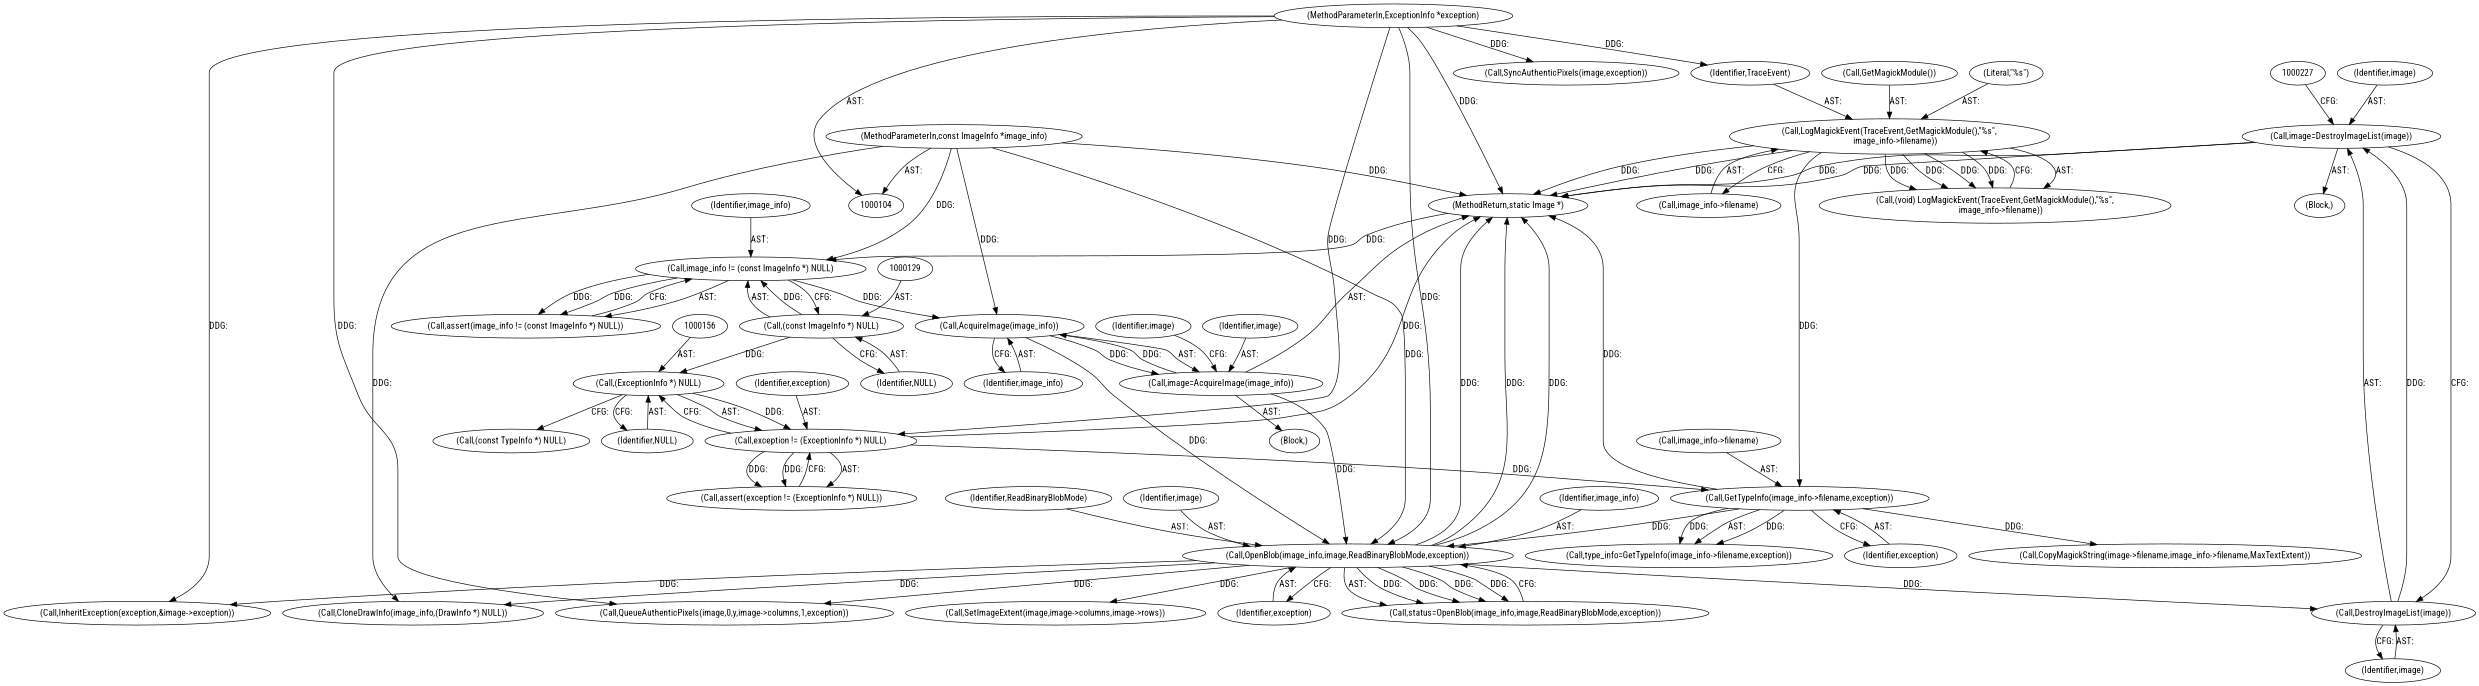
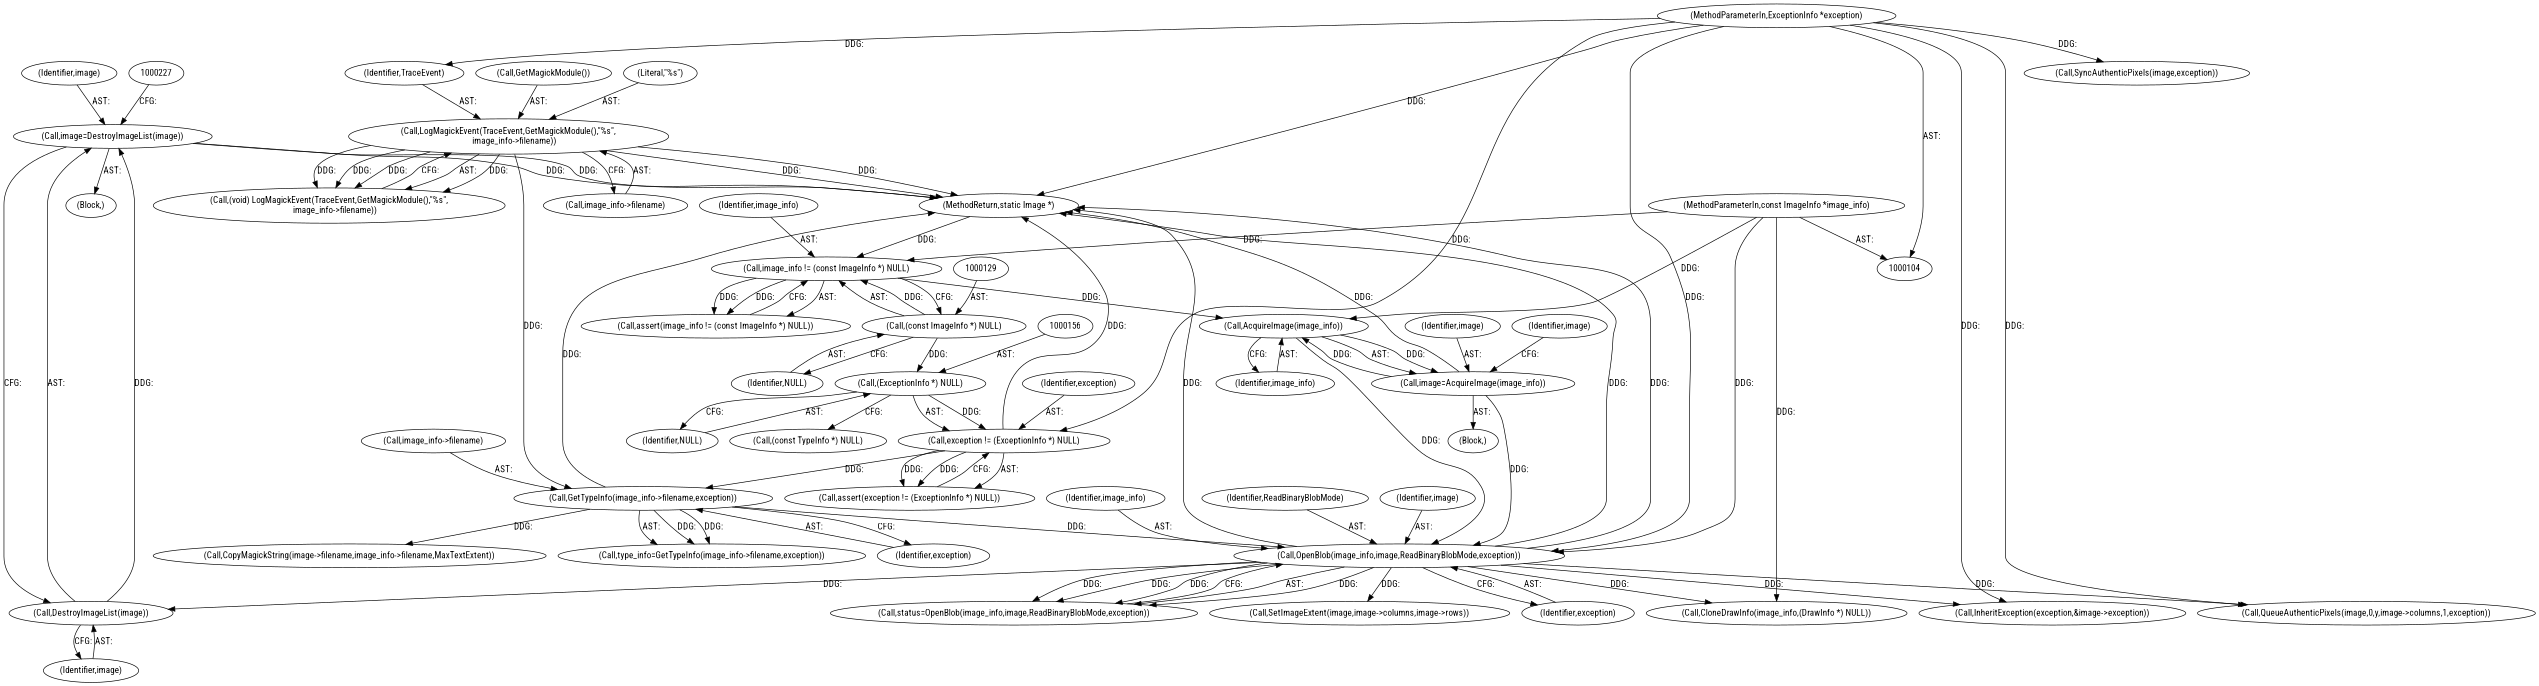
(1262, 160) -> none
(1358, 298) -> (1365, 298)
(695, 422) -> none
